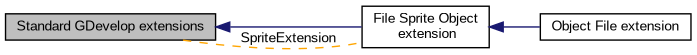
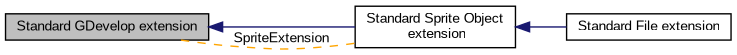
(111, 27) -> (107, 27)
(426, 27) -> (435, 27)
(616, 27) -> (649, 27)
